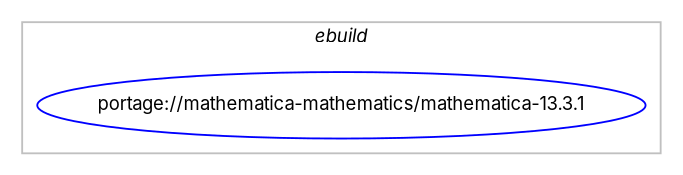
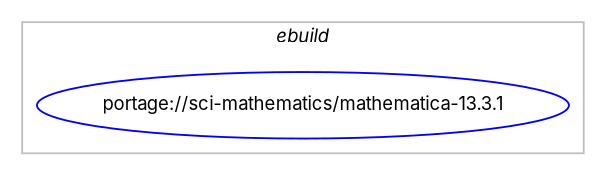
(341, 105) -> (303, 105)
